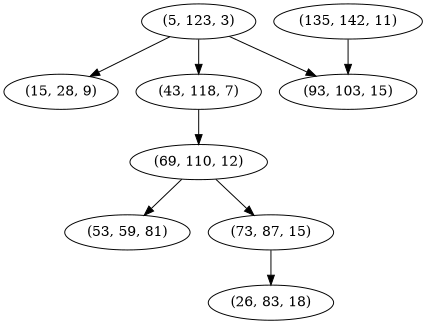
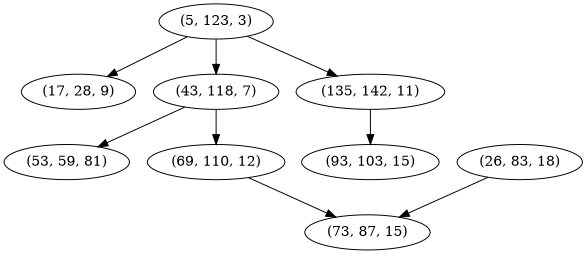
(268, 54) -> (288, 54)
(61, 92) -> (78, 92)
(167, 194) -> (146, 125)
(271, 263) -> (448, 195)
